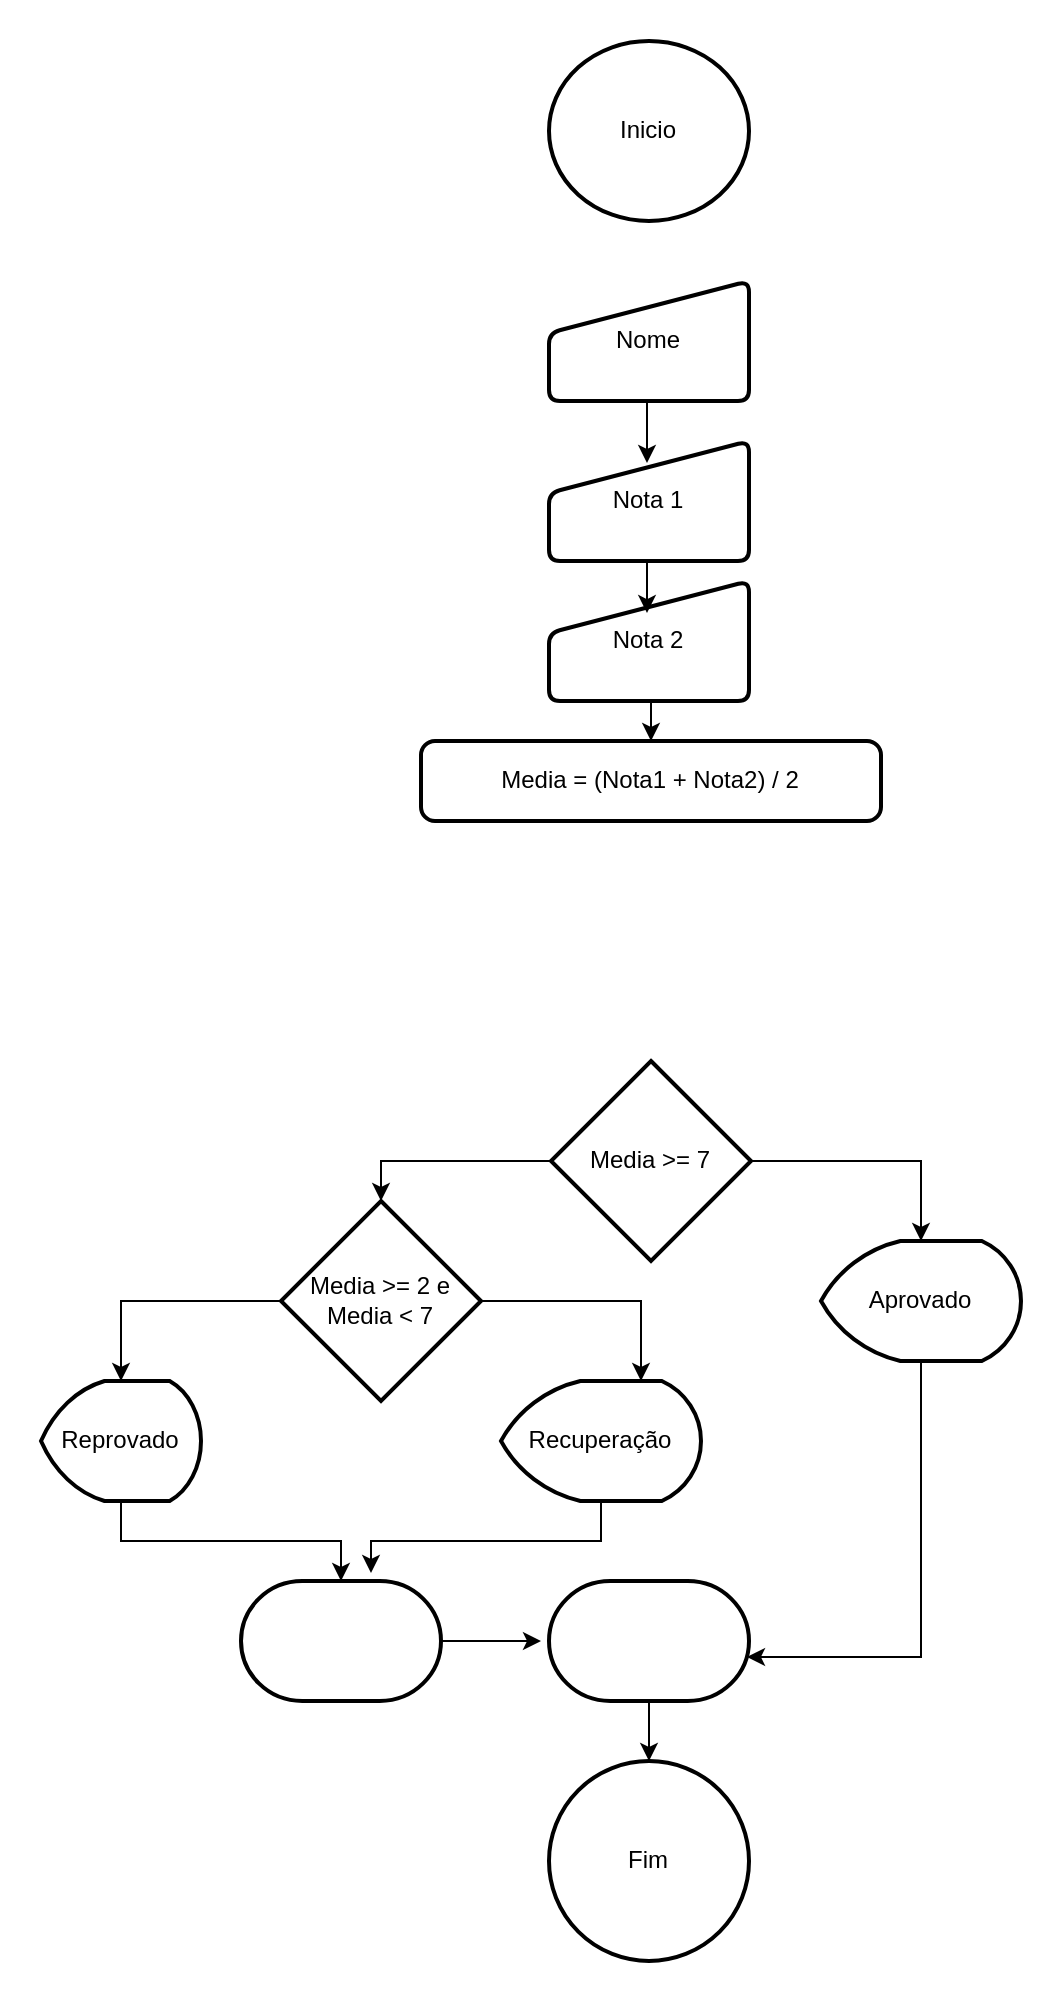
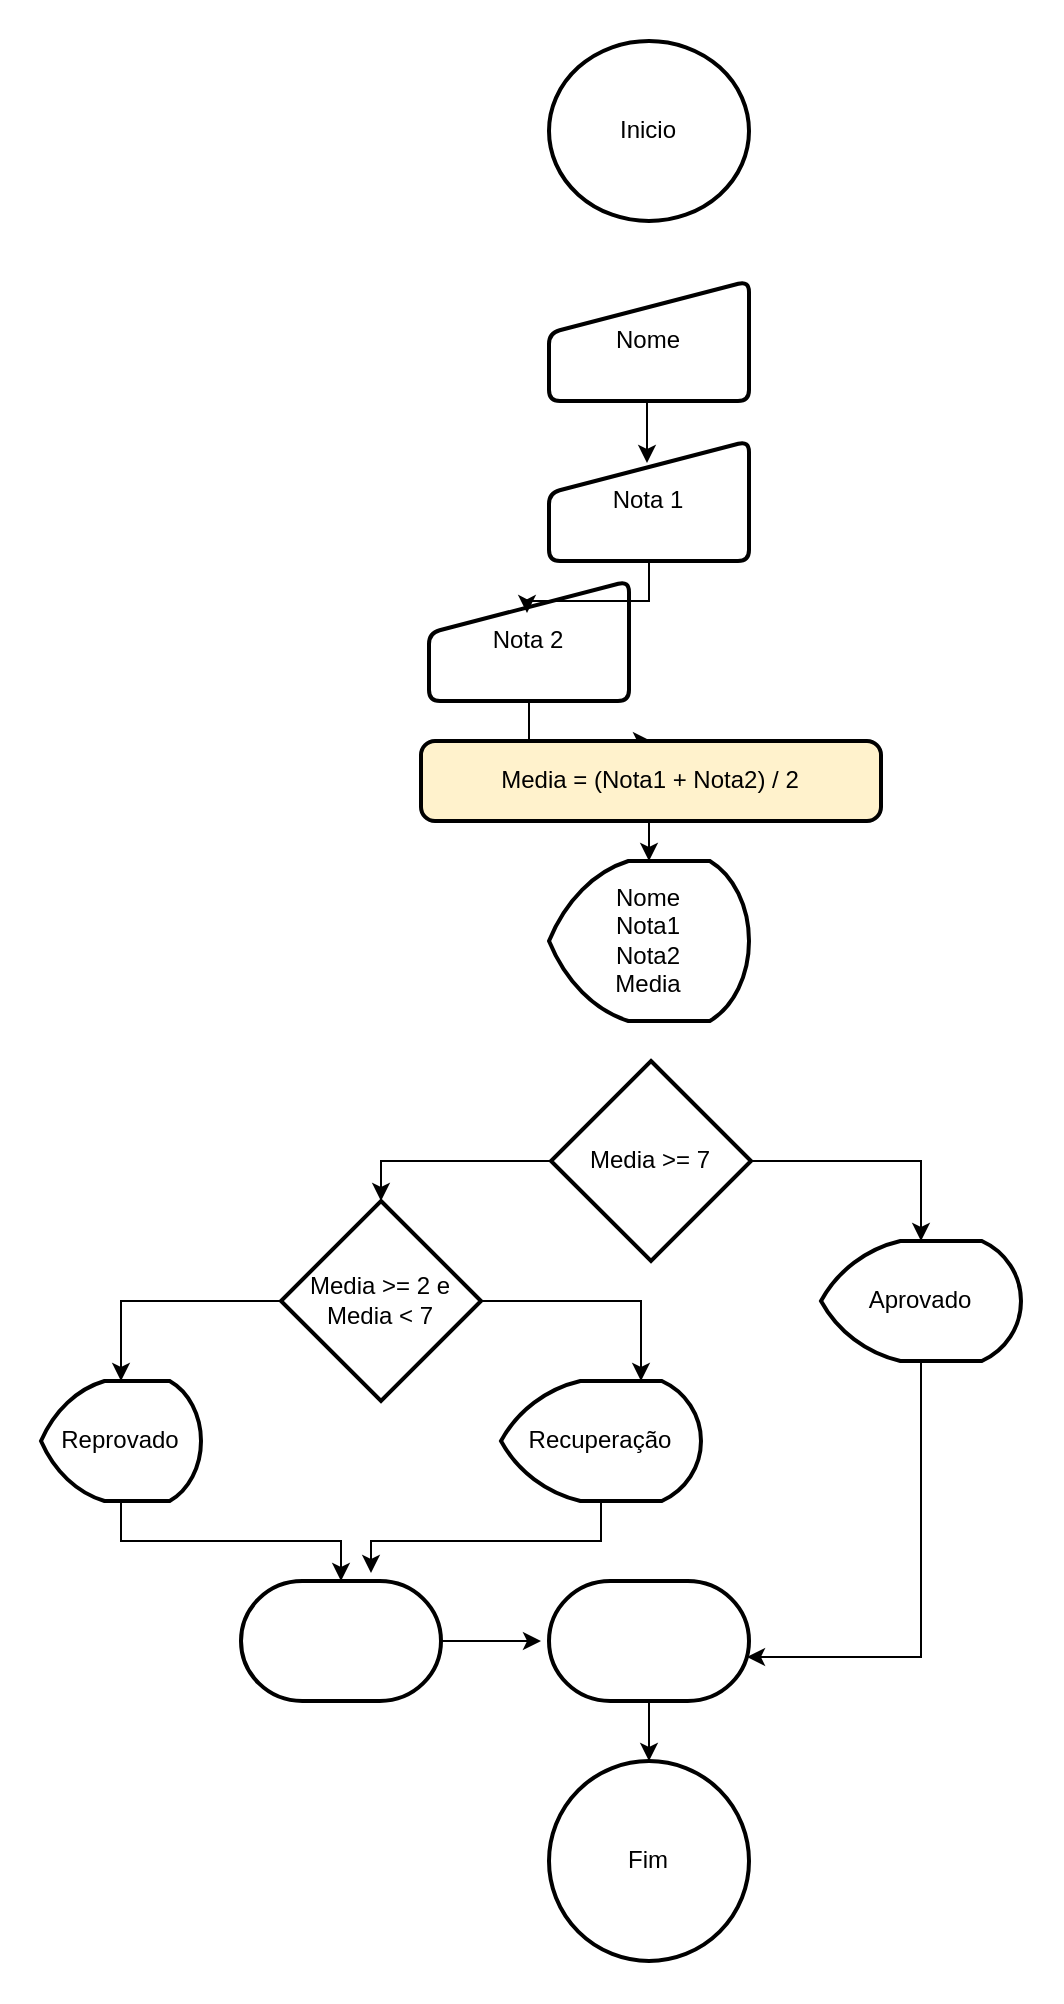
(649, 641) -> (529, 641)
(651, 781) -> (651, 781)
none -> (649, 833)
none -> (649, 941)
